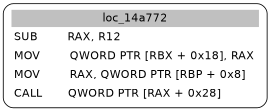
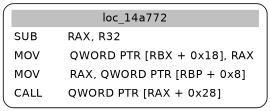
(68, 37) -> (68, 37)
